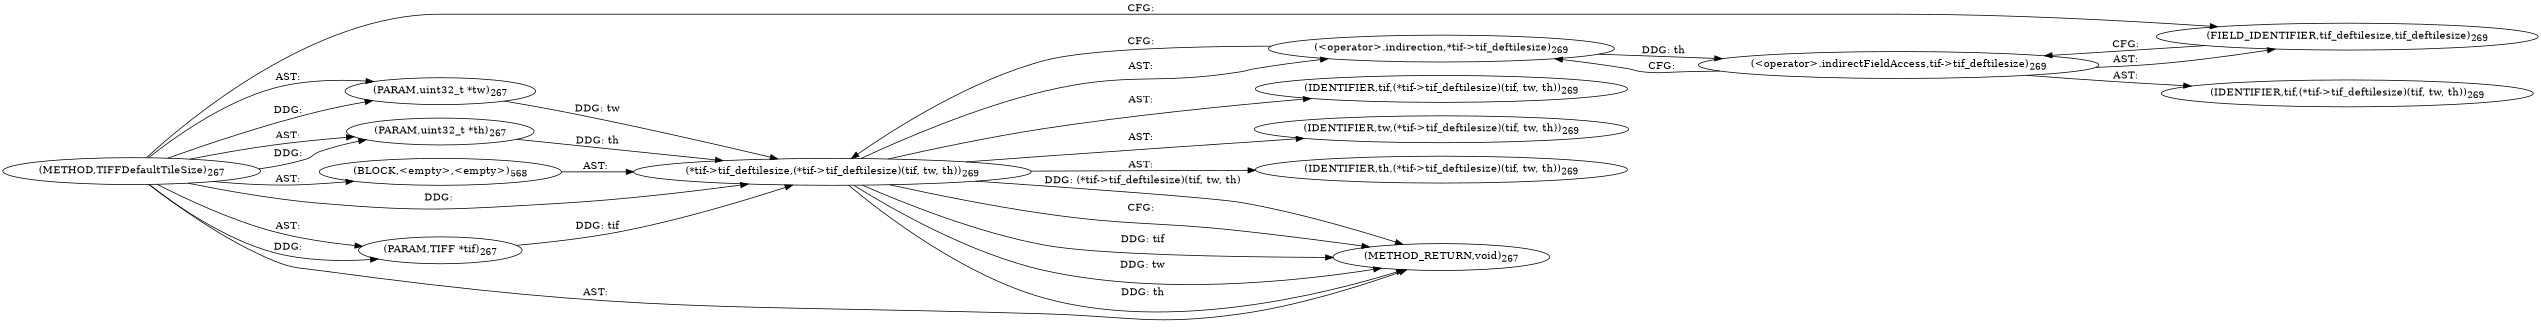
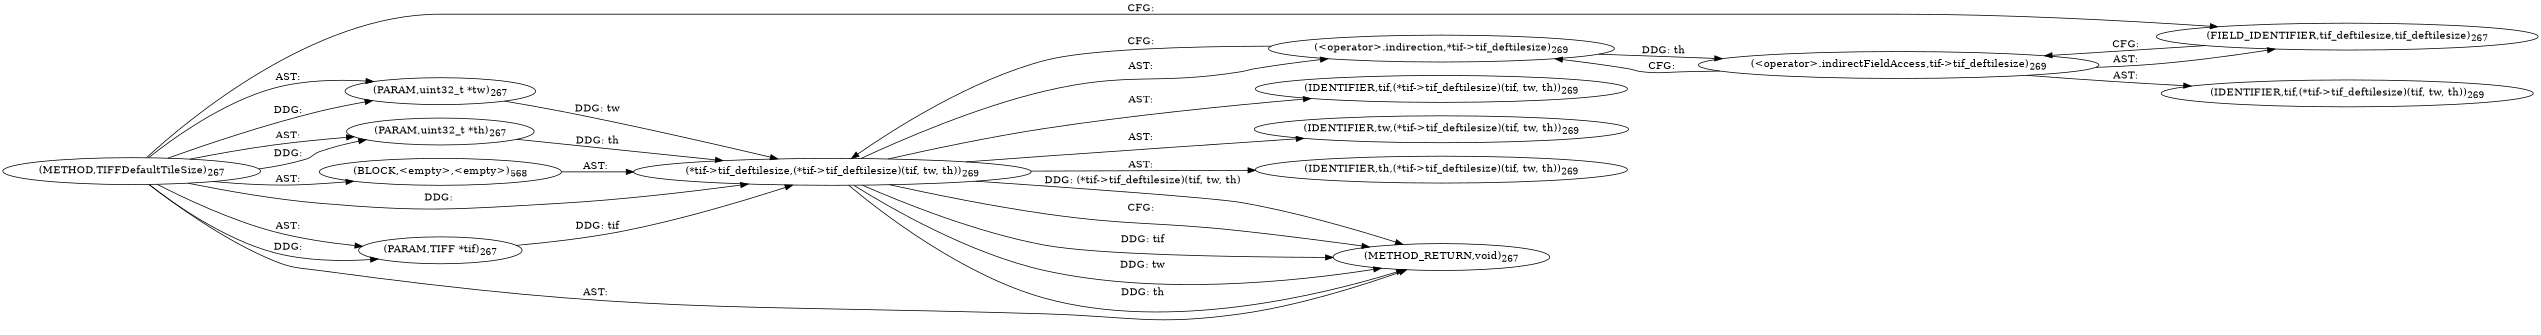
(2480, 35) -> (2480, 35)
